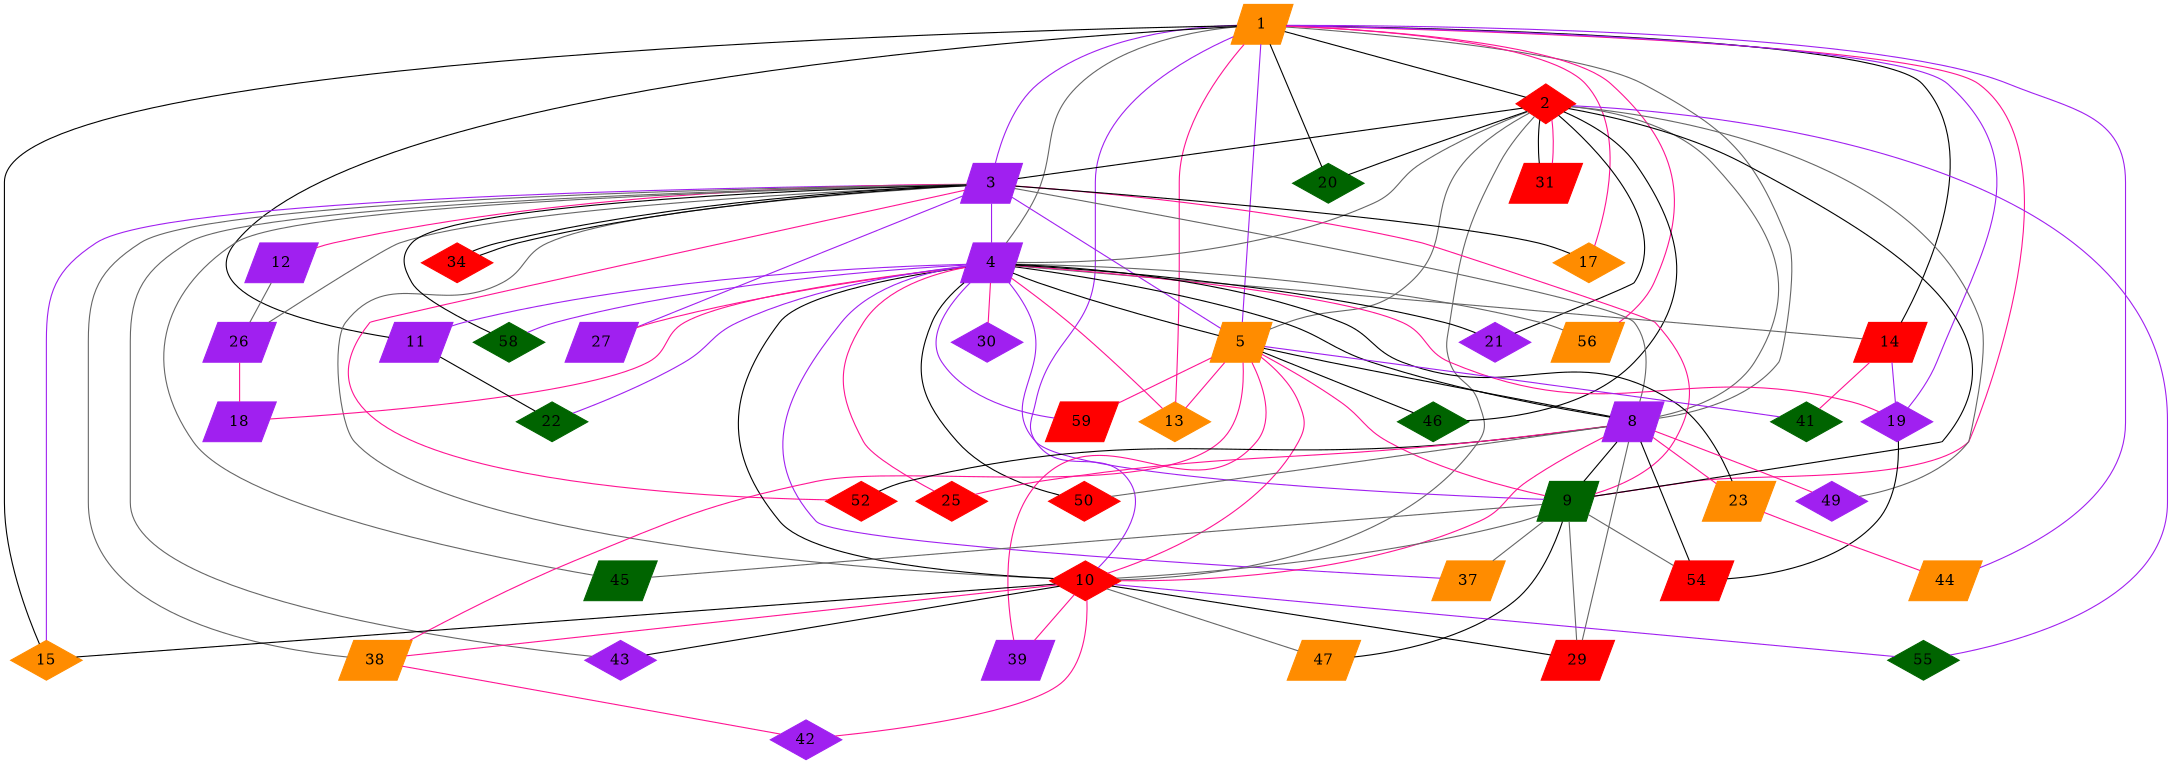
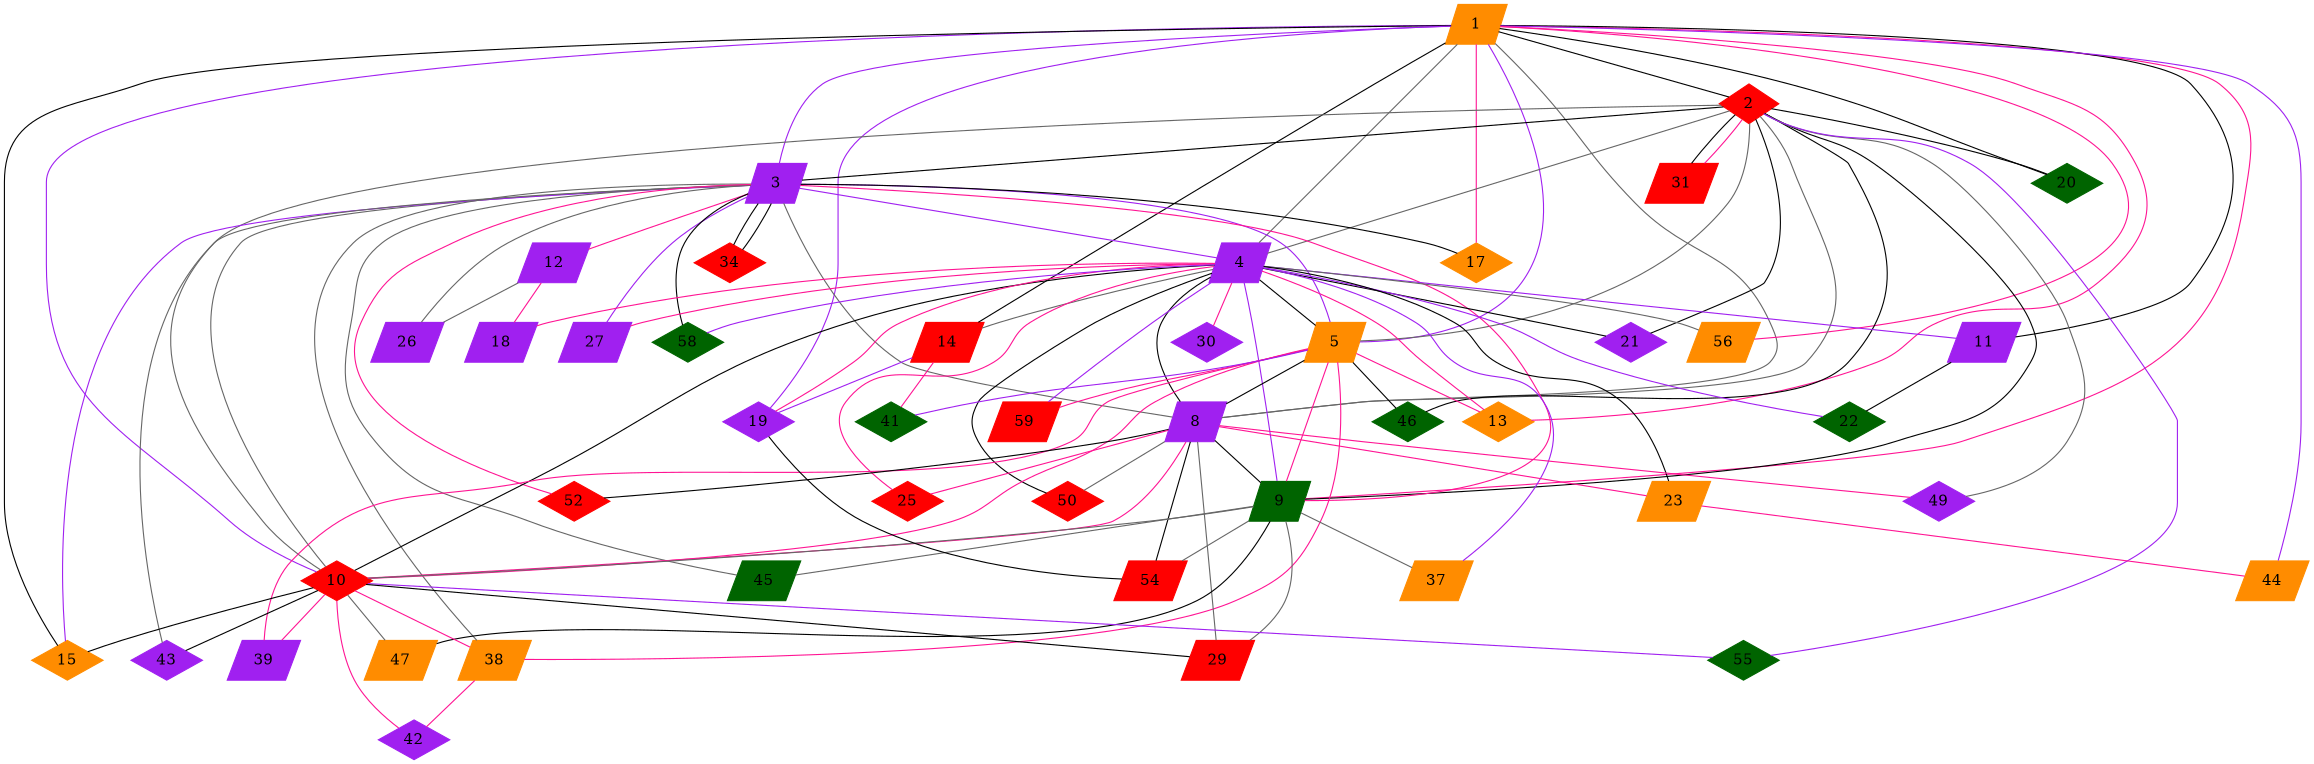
(240, 382) -> (528, 303)
